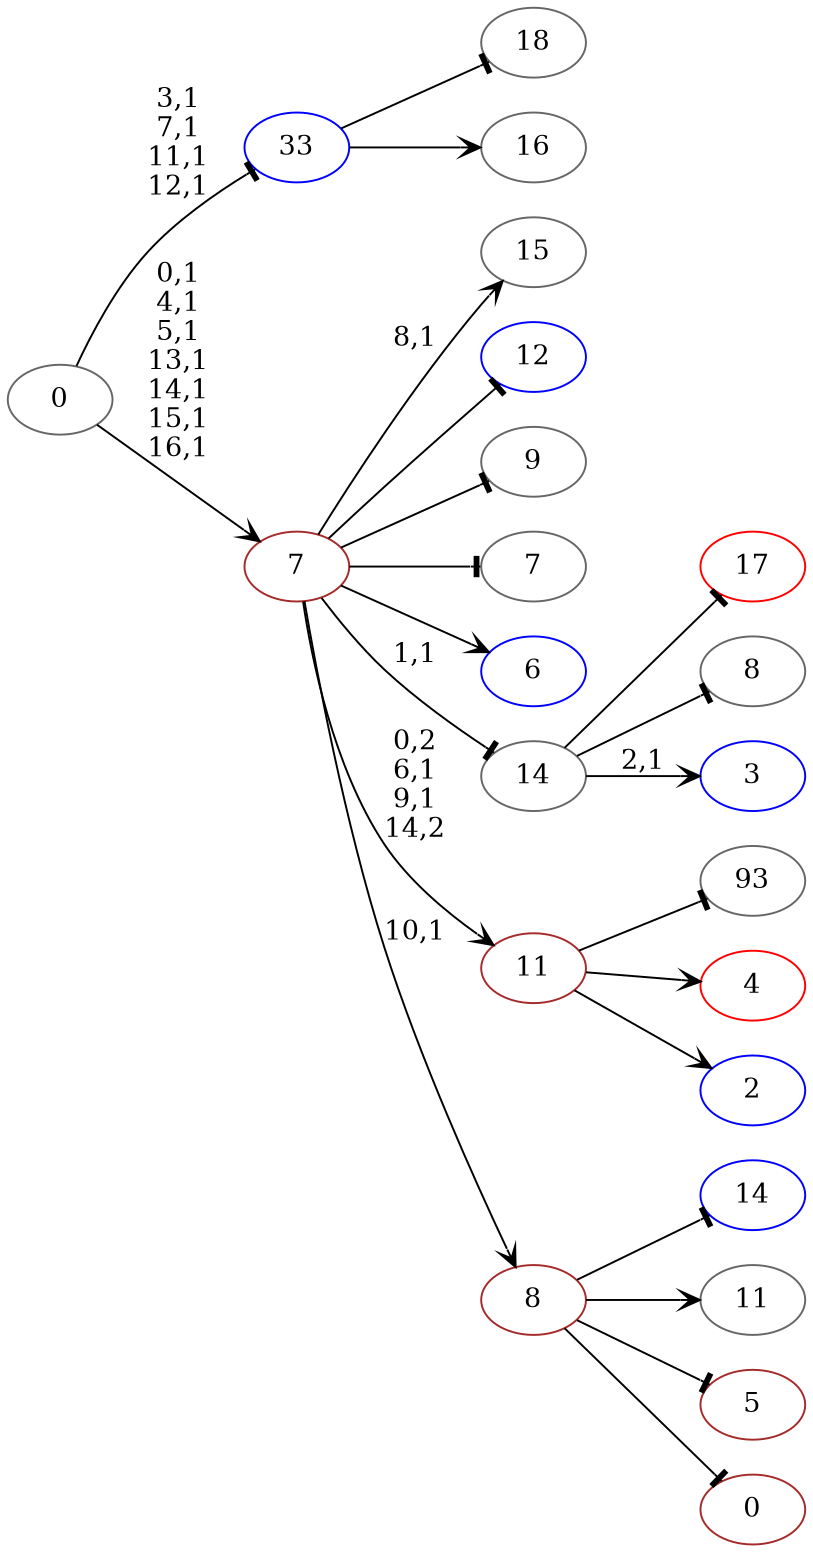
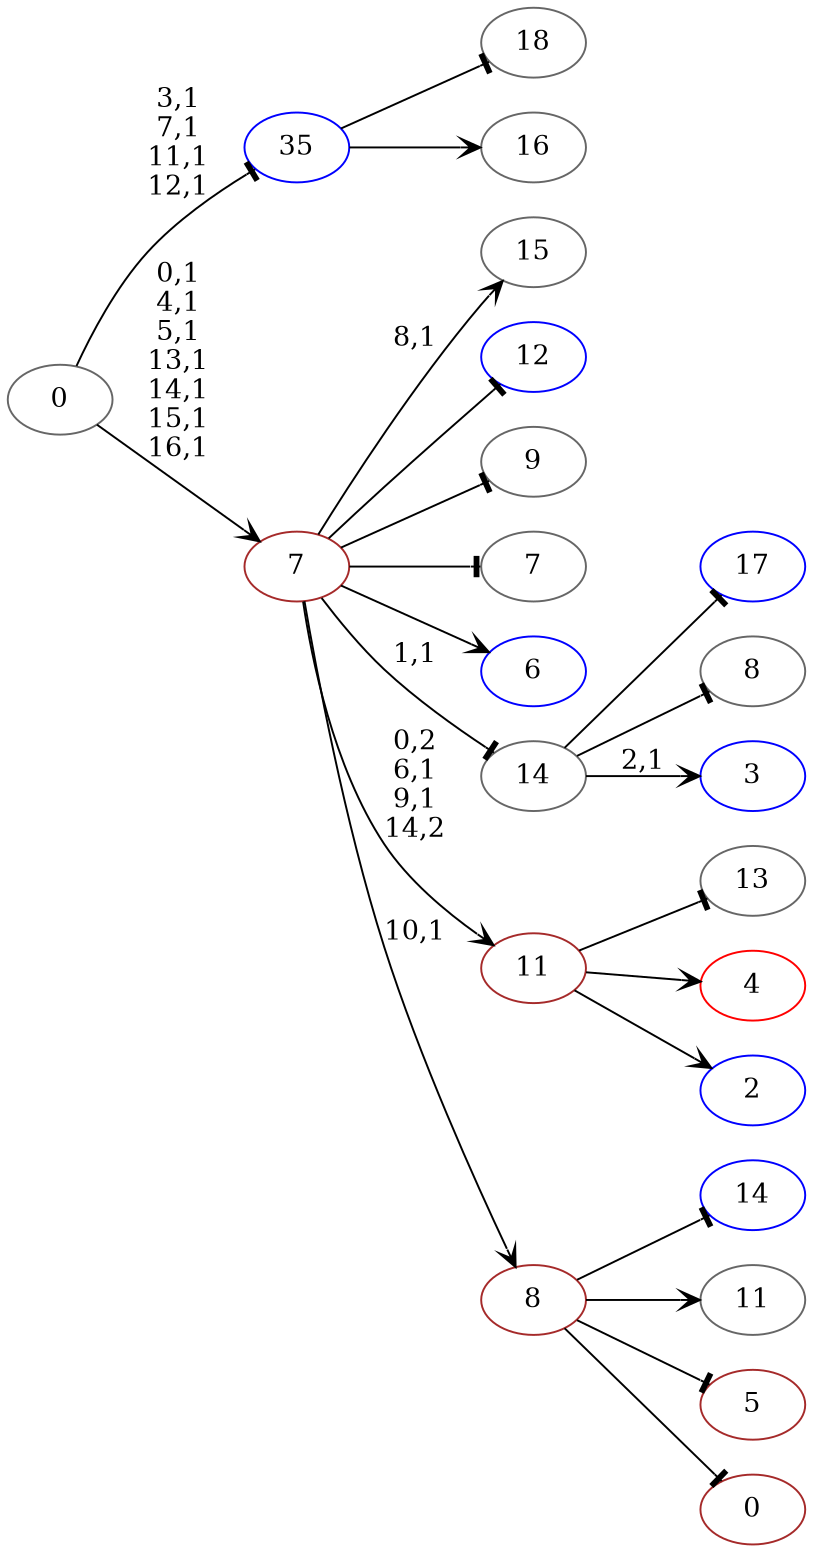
(297, 147) -> (297, 147)
(753, 567) -> (753, 567)
(753, 881) -> (753, 881)
